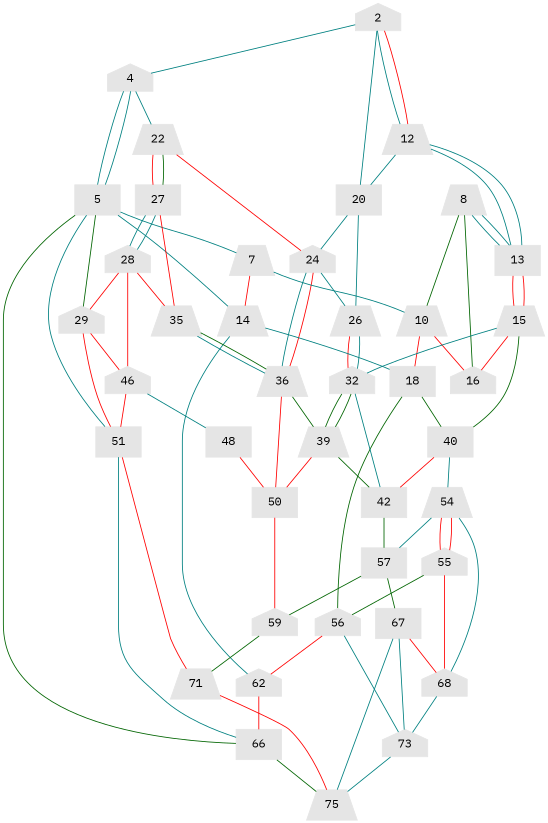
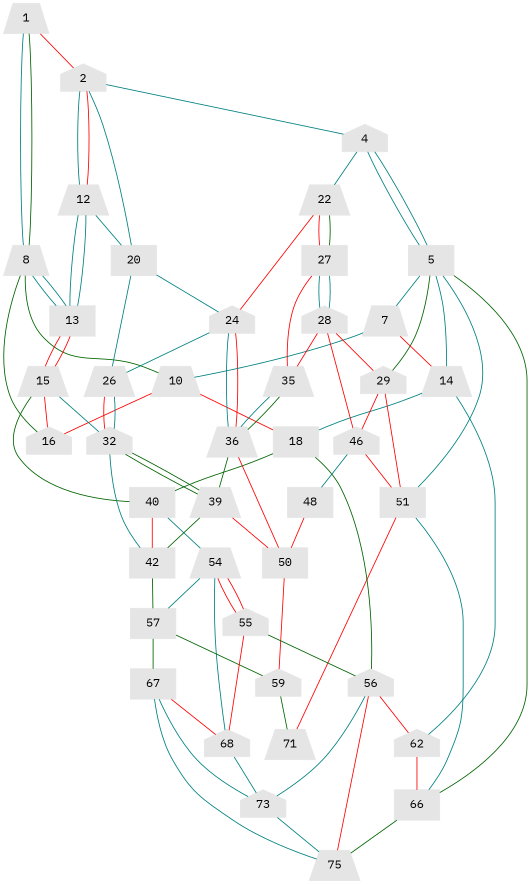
none -> (26, 18)
(287, 728) -> (353, 773)
